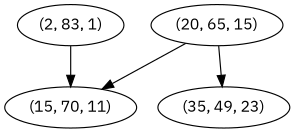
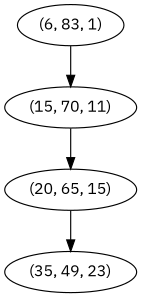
(71, 25) -> (71, 25)
(149, 63) -> (71, 143)
